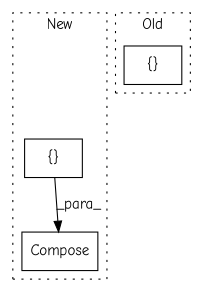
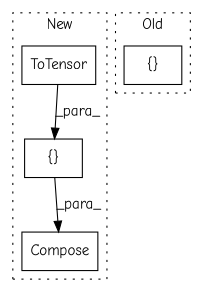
none -> (59, 65)
